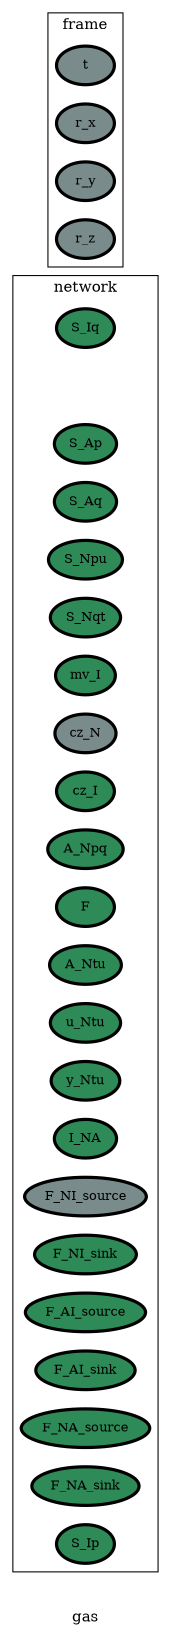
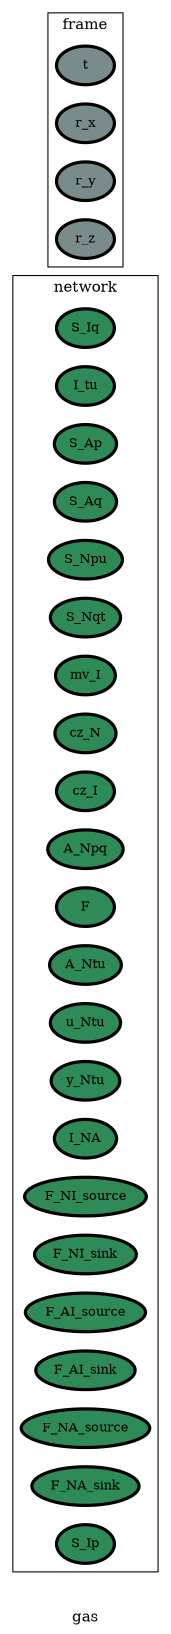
none -> (85, 386)
(85, 733) -> (85, 733)
(85, 1197) -> (85, 1197)
